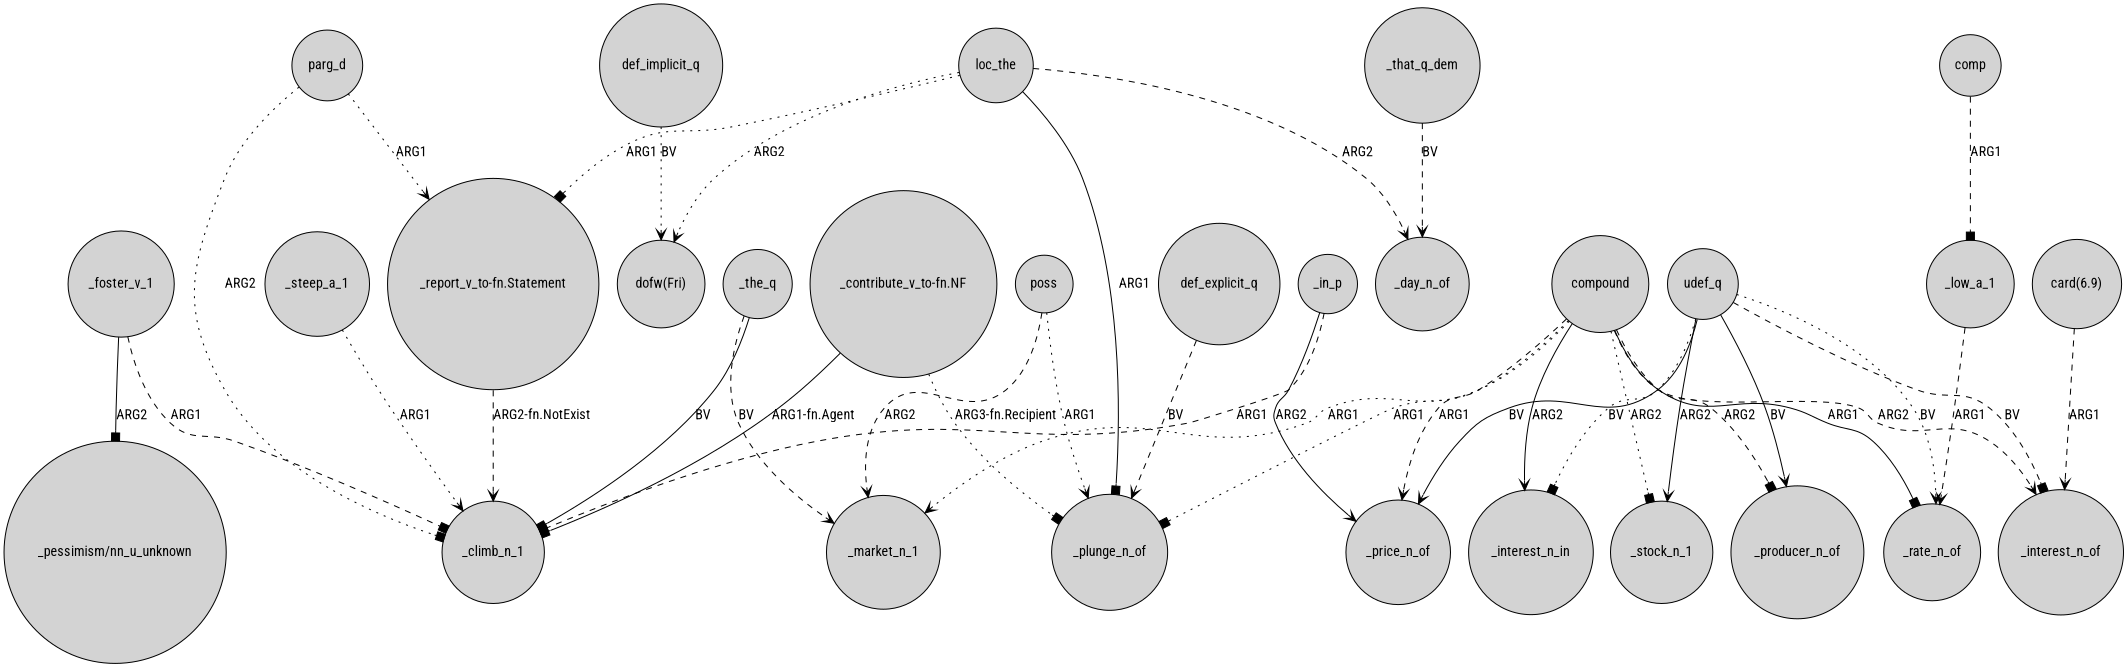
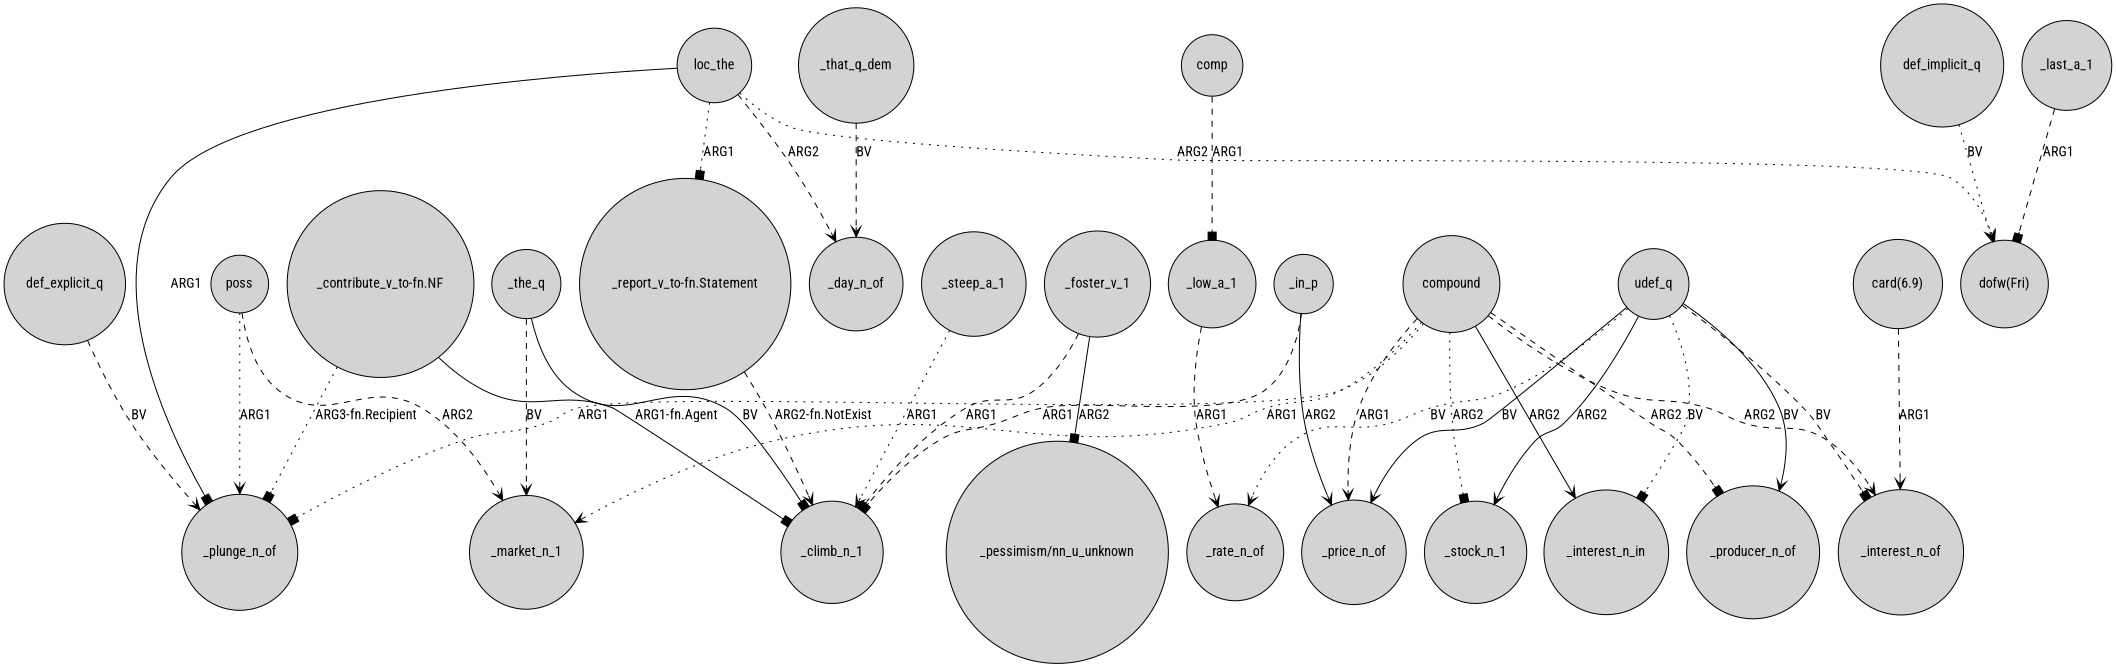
(327, 65) -> none
none -> (2067, 65)
(1792, 408) -> none
